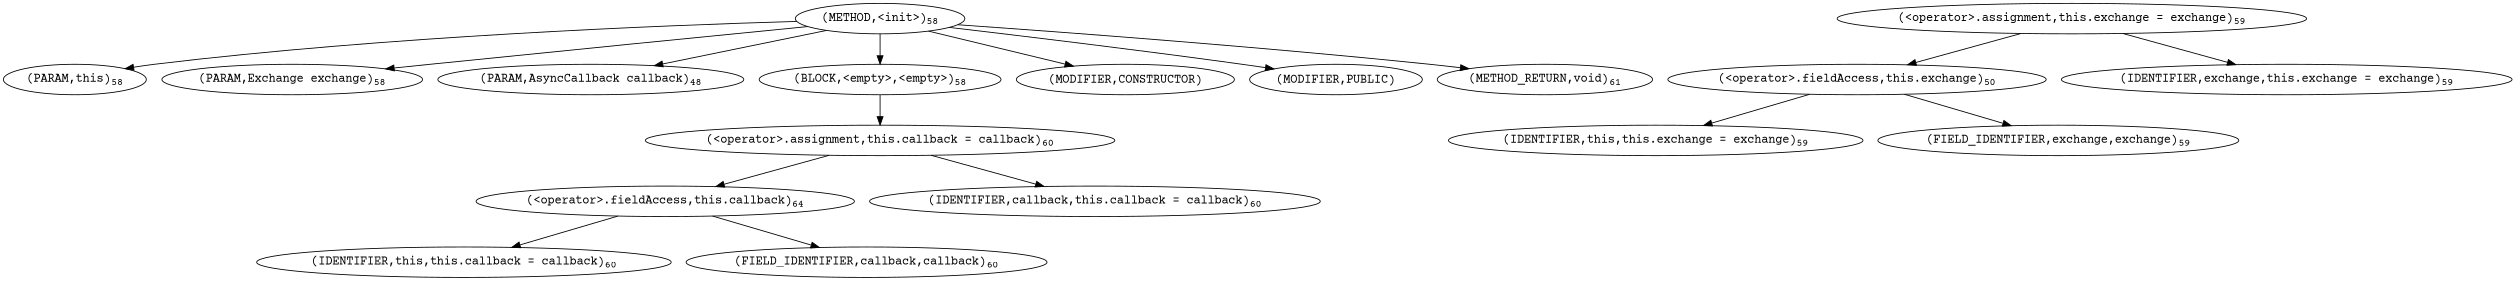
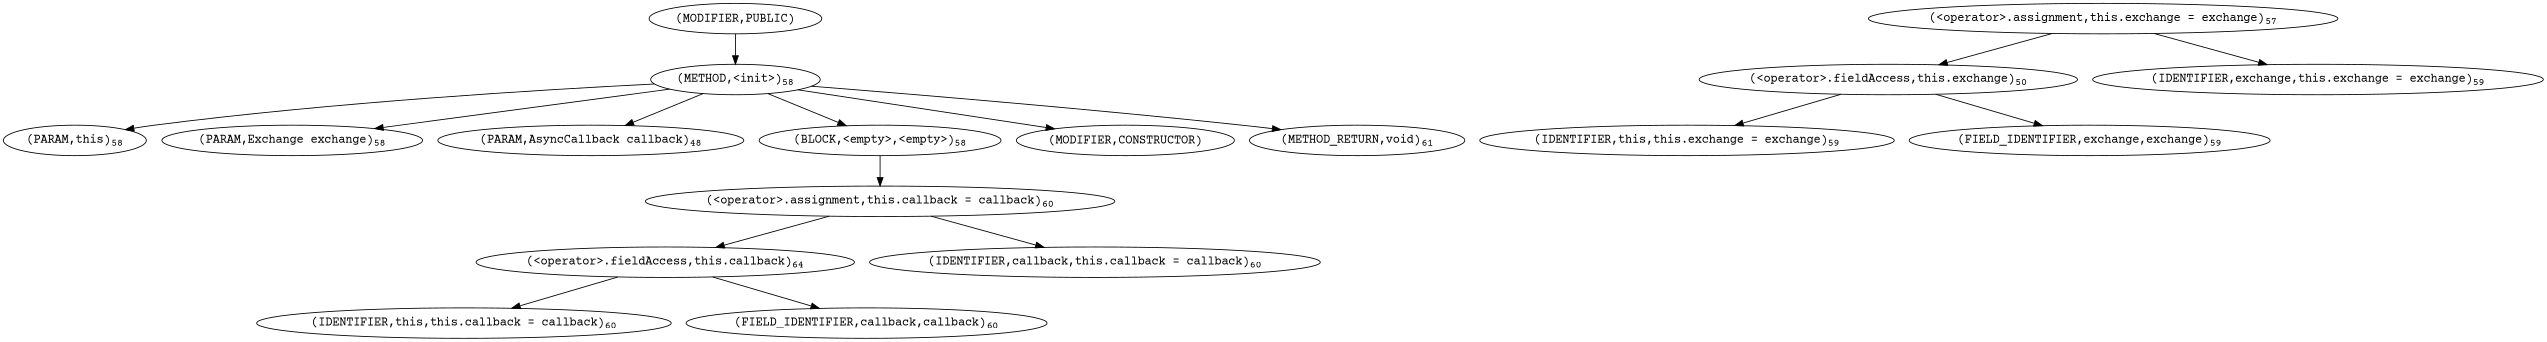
(2240, 17) -> (2271, 17)
(1107, 47) -> (735, 45)
